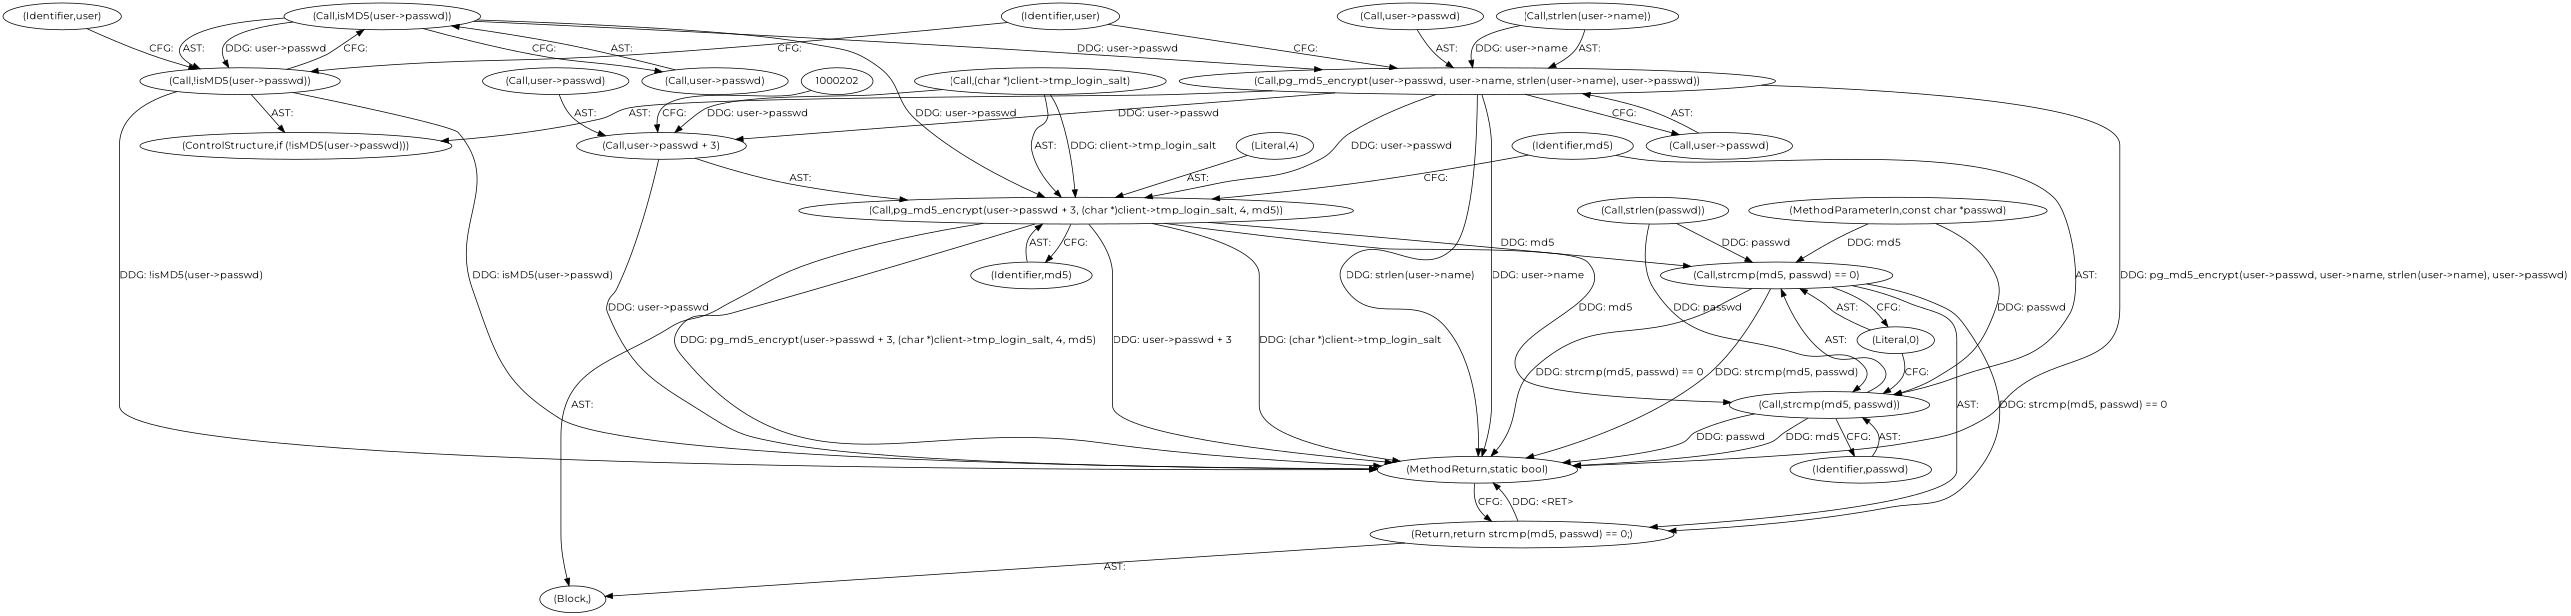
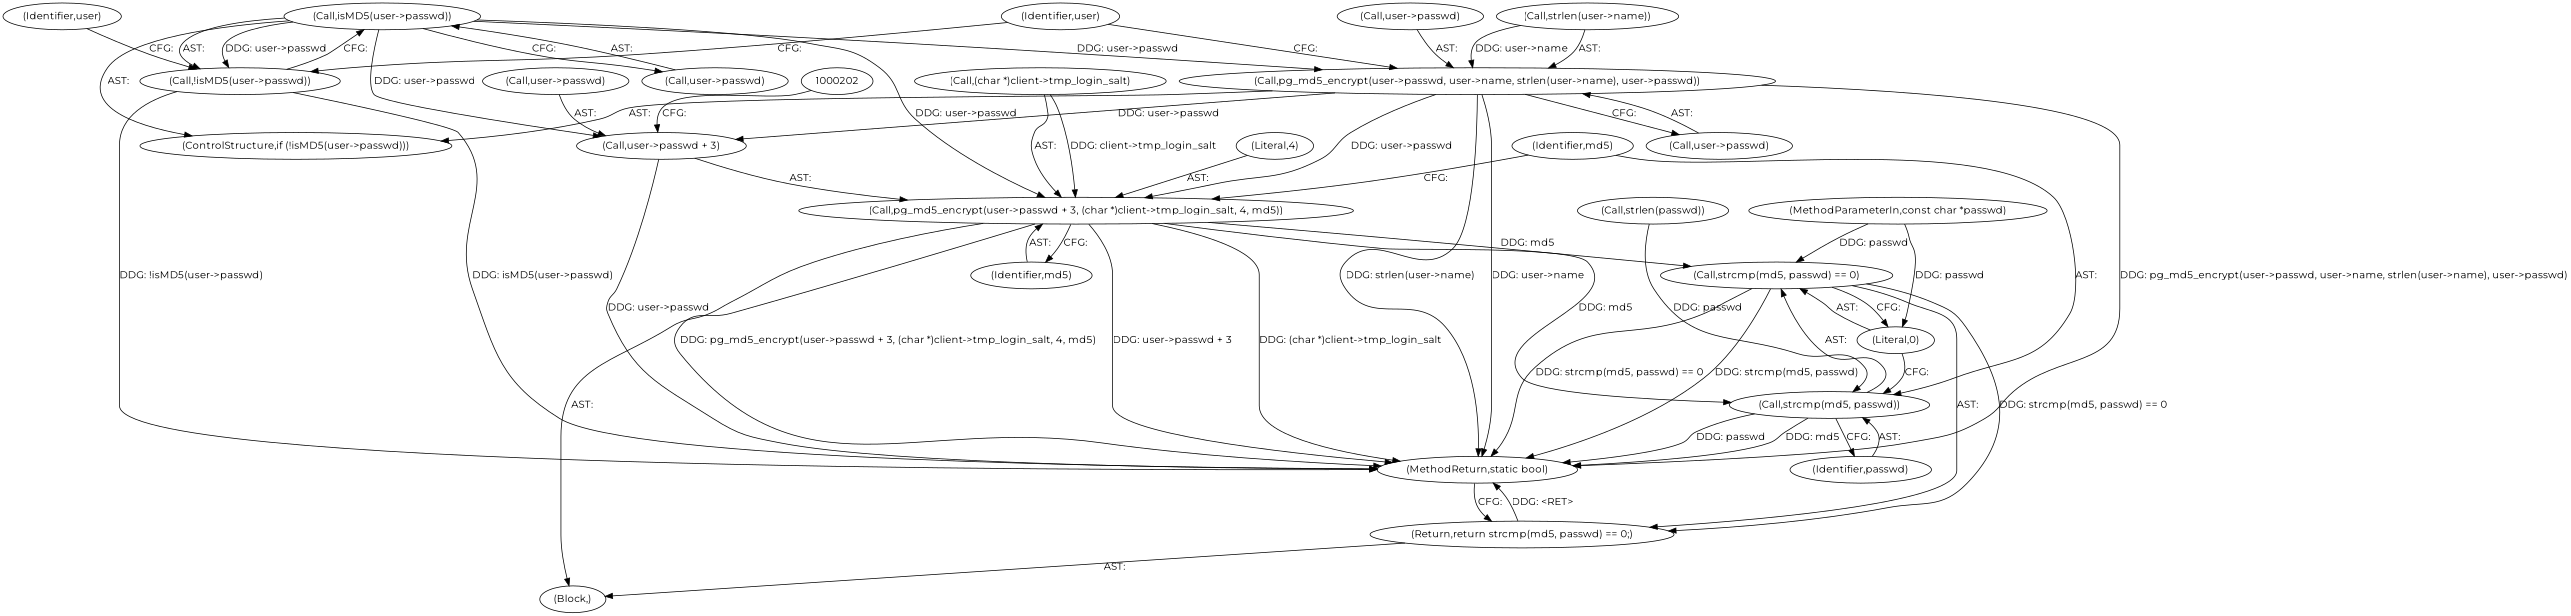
(808, 97) -> (450, 113)
(265, 111) -> (142, 46)
(1711, 241) -> none
(1874, 243) -> (1874, 243)
(1993, 316) -> (1915, 271)
